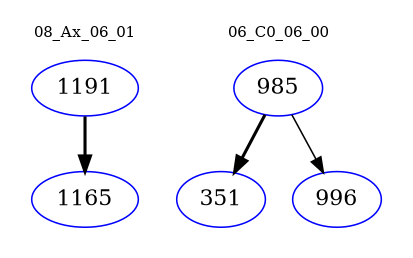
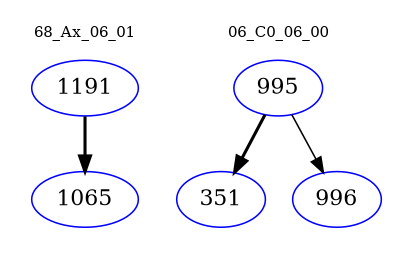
(85, 33) -> (85, 33)
(278, 88) -> (278, 88)
(85, 199) -> (85, 199)
